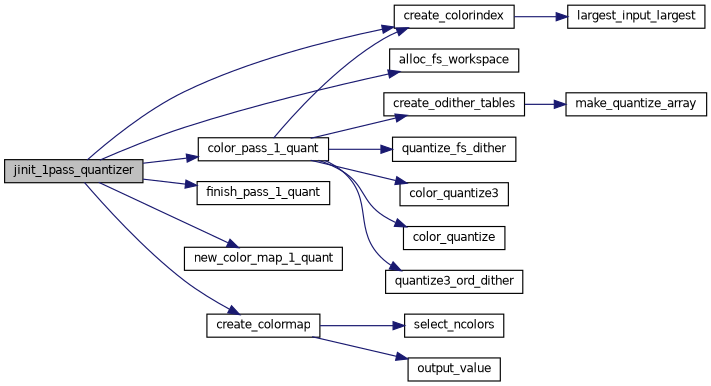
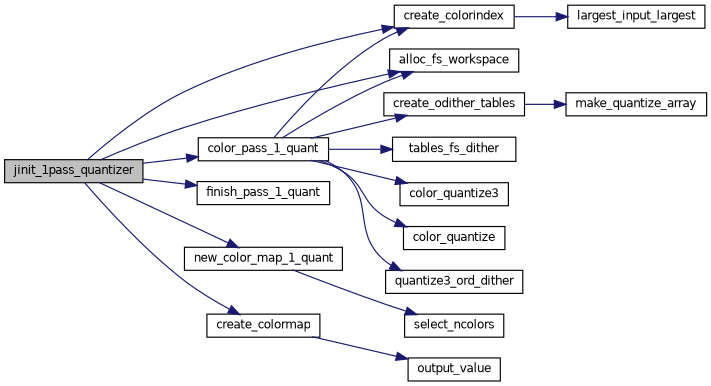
none -> (340, 104)
(454, 149) -> (454, 149)
(357, 326) -> (349, 291)
